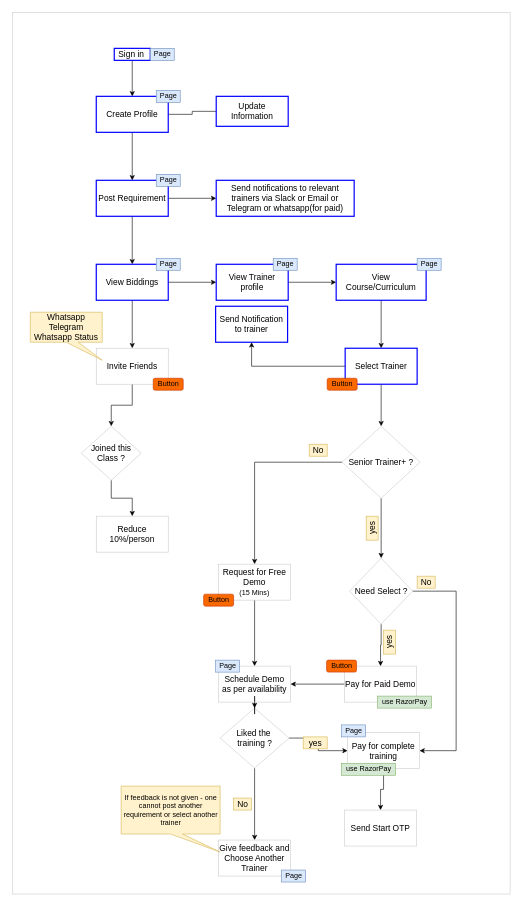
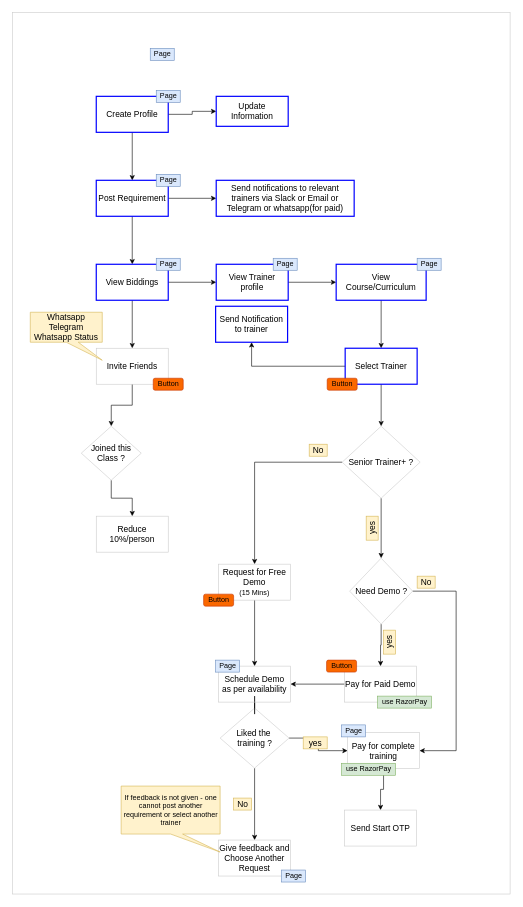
(132, 54) -> none
(132, 90) -> none
(212, 111) -> (210, 111)
(382, 591) -> (382, 591)
(255, 702) -> (255, 703)
(255, 858) -> (255, 858)
